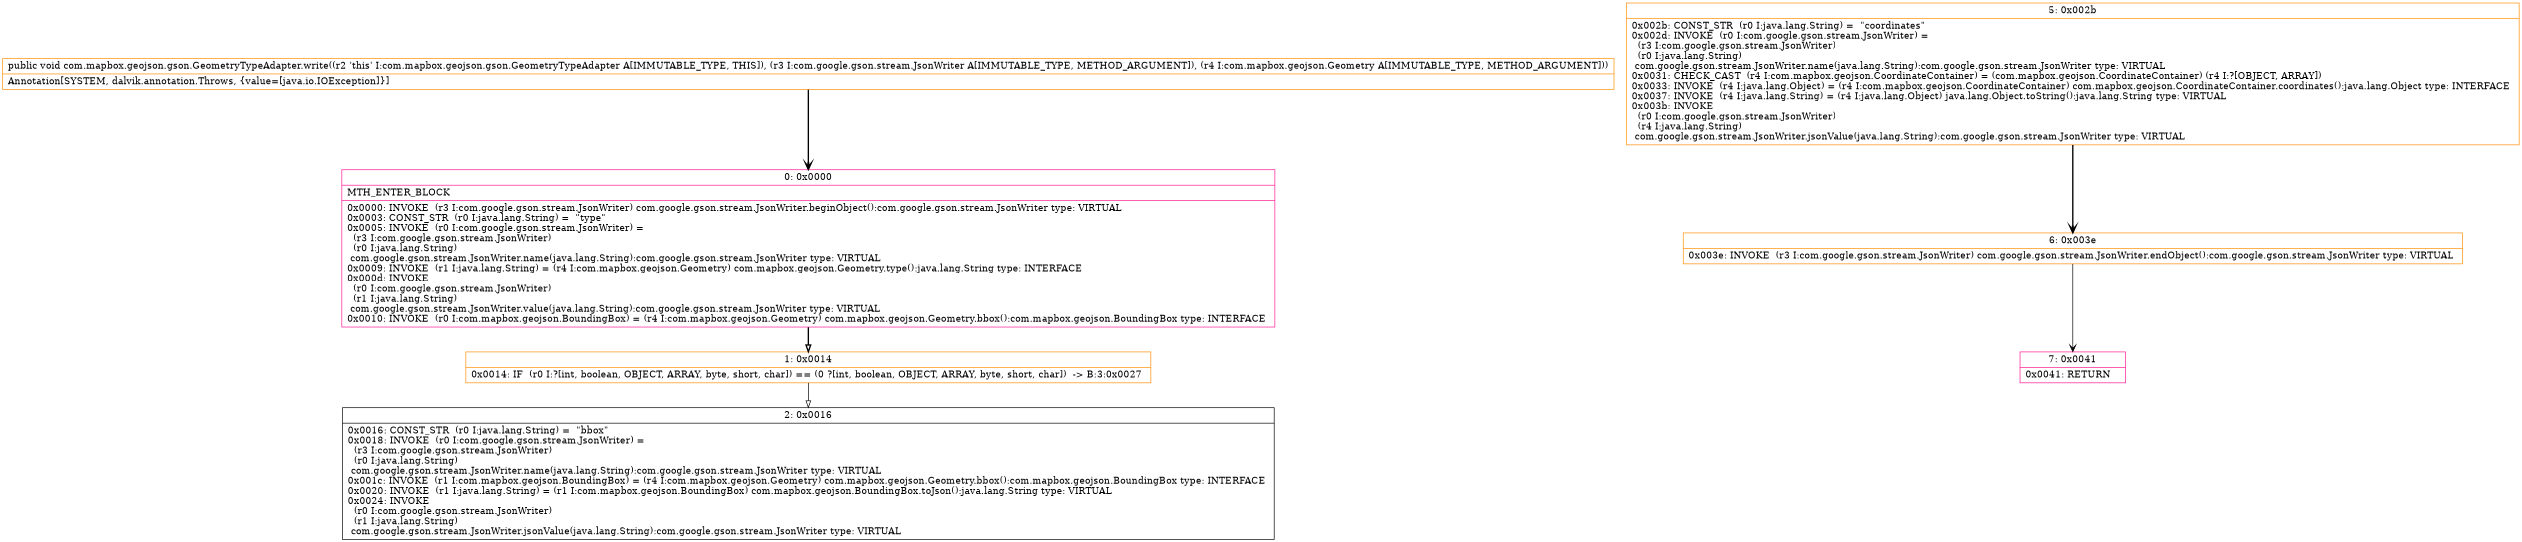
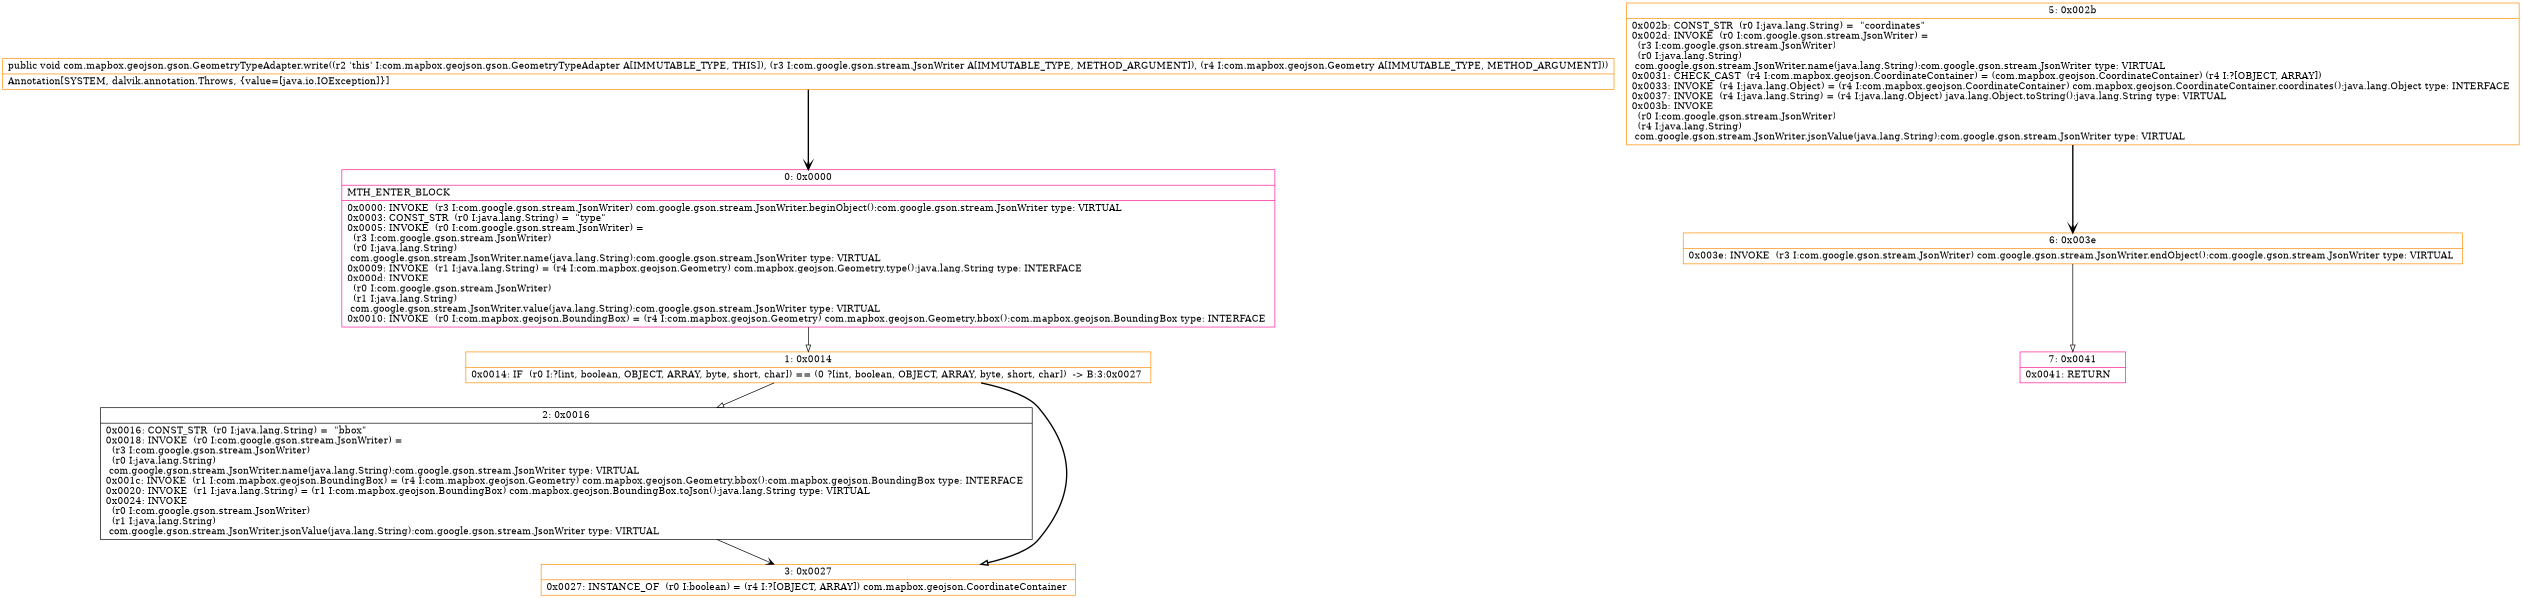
(2073, 304) -> (2073, 304)
(808, 336) -> (808, 336)
none -> (808, 580)
